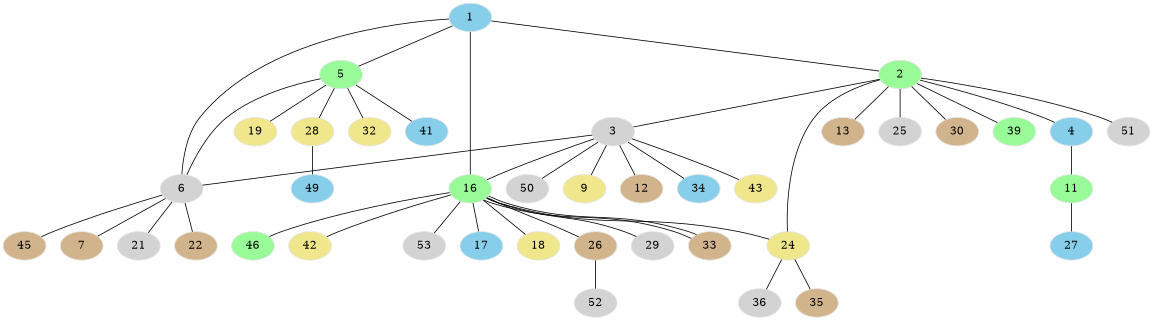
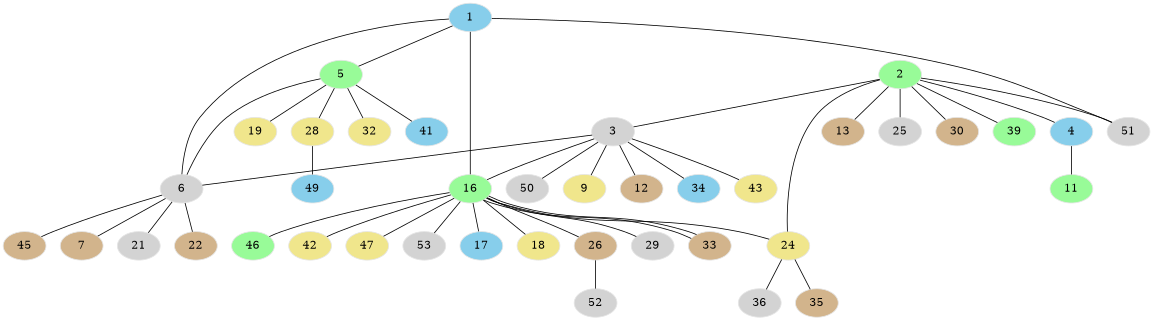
(685, 46) -> (808, 40)
none -> (367, 246)
(1071, 246) -> none
